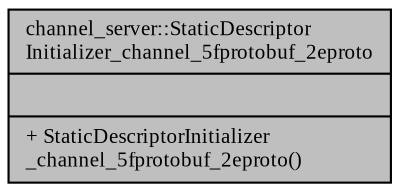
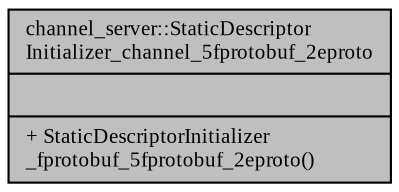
(164, 160) -> (171, 160)
